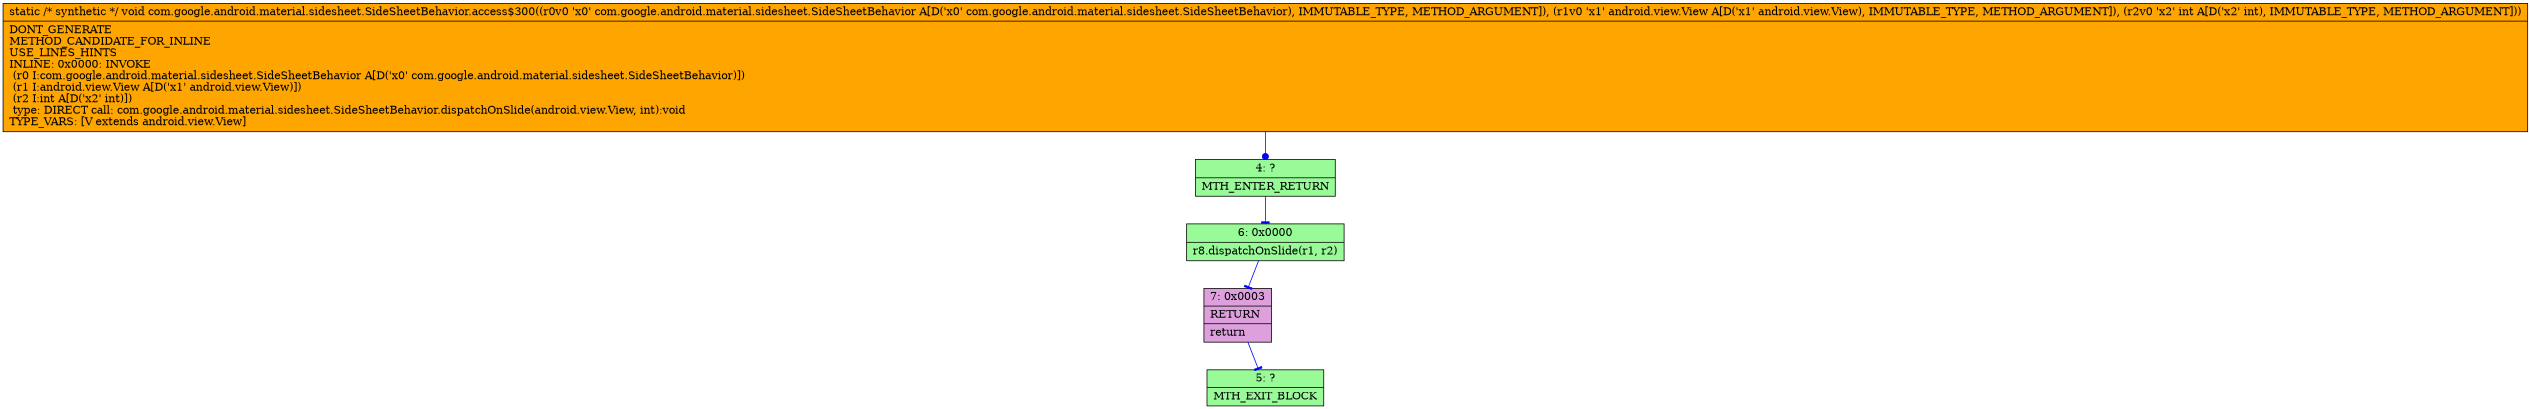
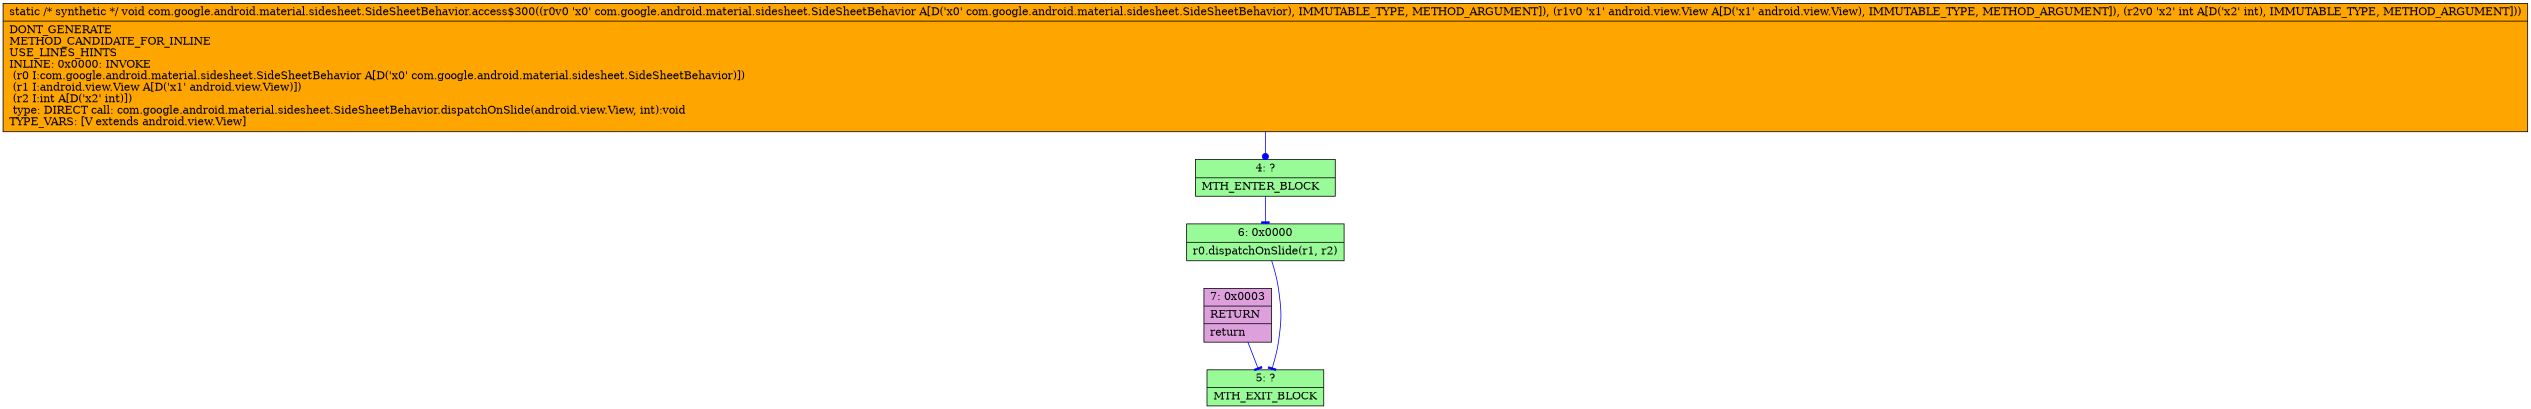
(1265, 187) -> (1261, 187)
(1265, 251) -> (1265, 251)
(1254, 273) -> (1281, 313)
